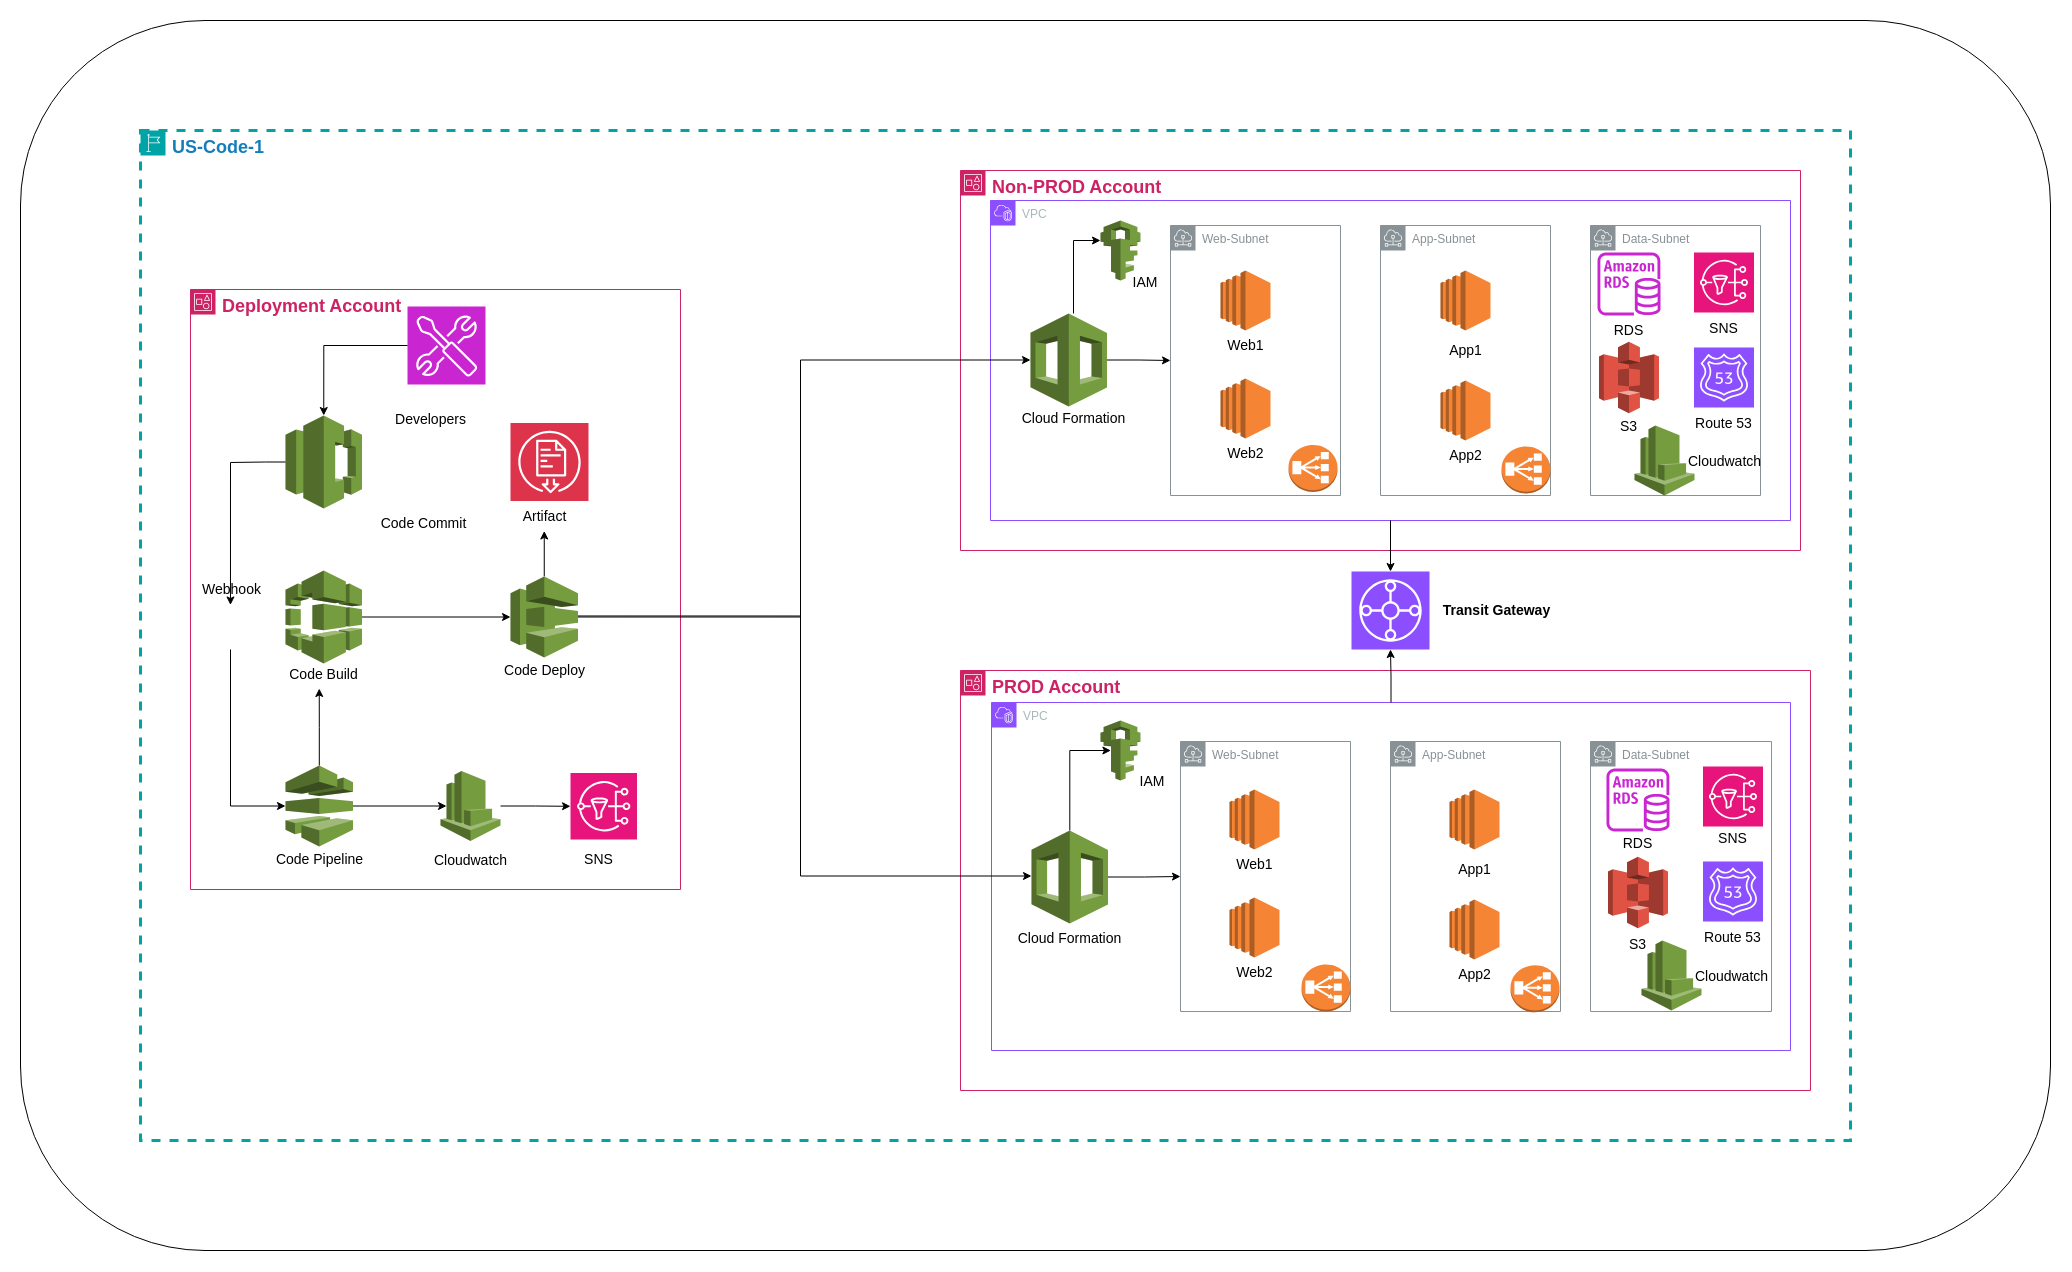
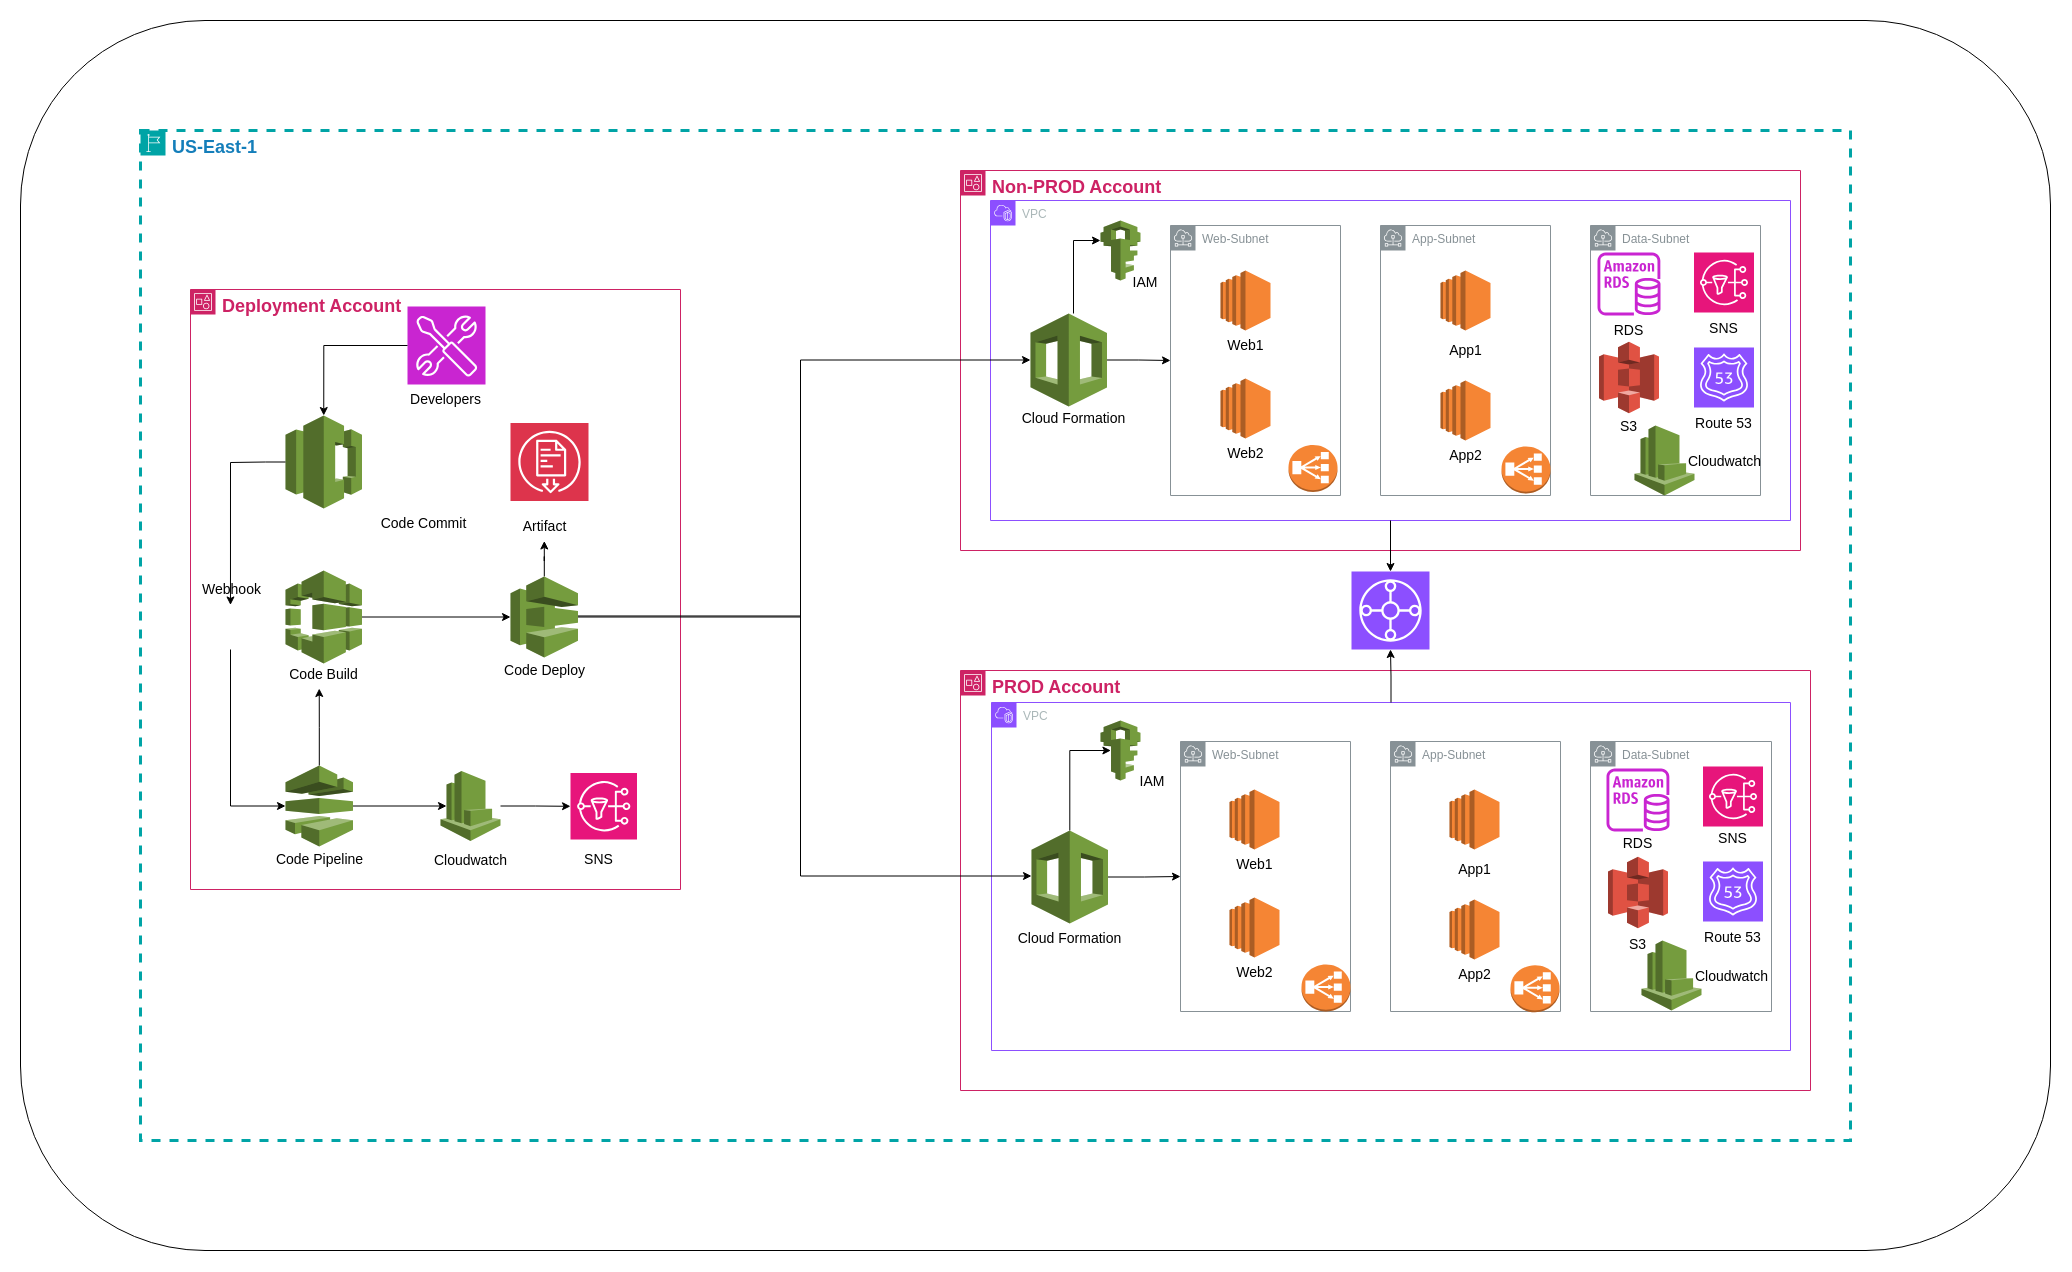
(203, 145) -> (203, 145)
(431, 420) -> (446, 400)
(544, 516) -> (544, 526)
(1497, 611) -> none
